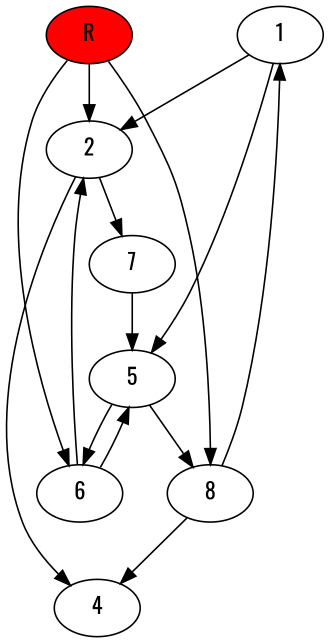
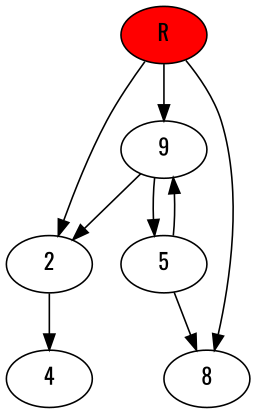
(280, 35) -> none
(132, 264) -> none
(80, 493) -> (164, 150)
(160, 545) -> none
